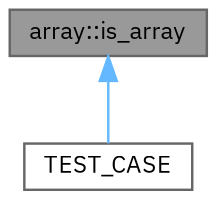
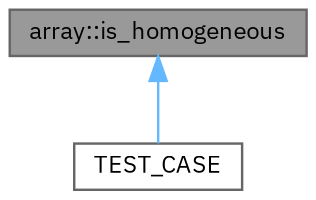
(108, 33) -> (158, 33)
